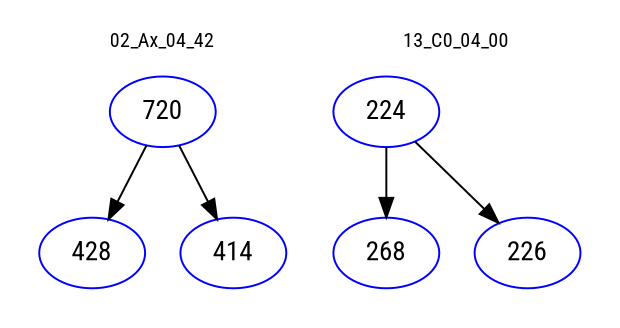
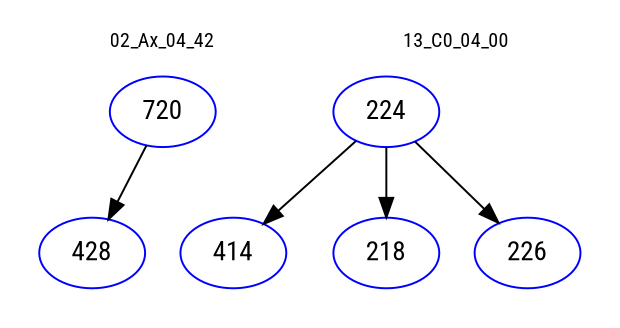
(194, 174) -> (331, 164)
(386, 253) -> (386, 253)
